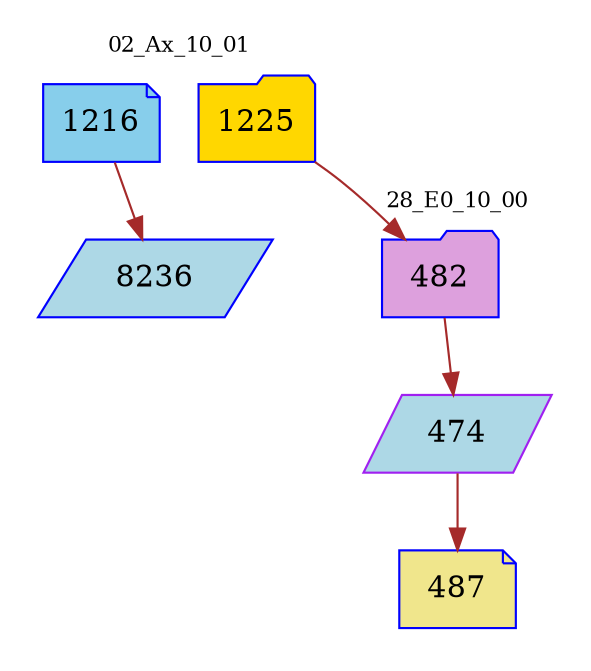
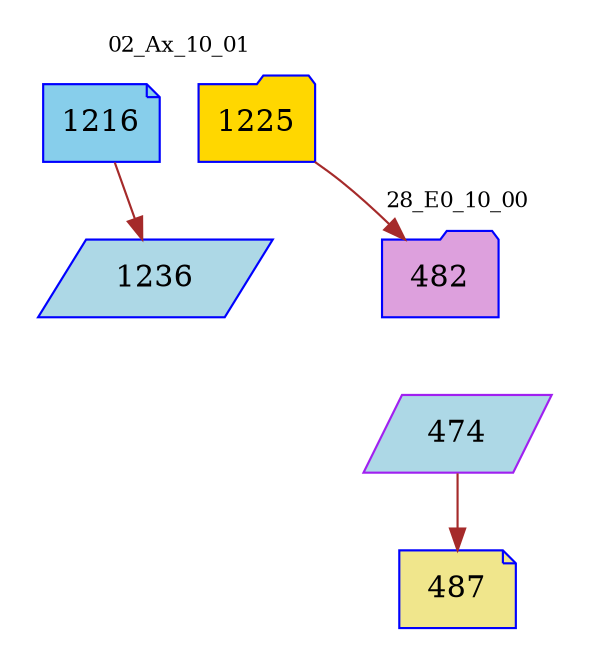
(155, 278) -> (155, 278)
(448, 346) -> none
